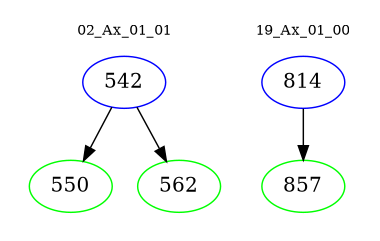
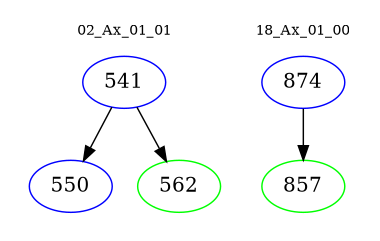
(303, 31) -> (303, 31)
(124, 82) -> (124, 82)
(303, 82) -> (303, 82)
(71, 186) -> (71, 186)
